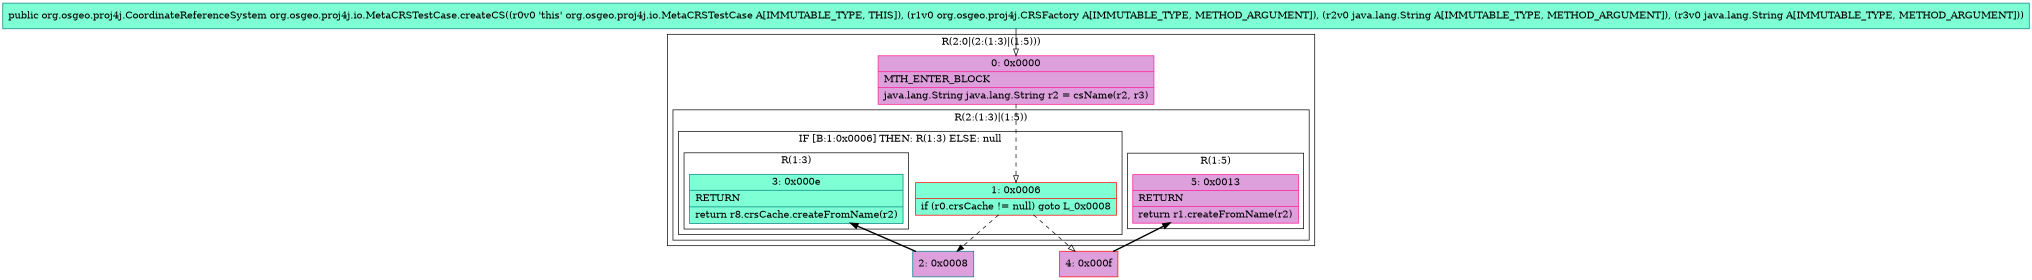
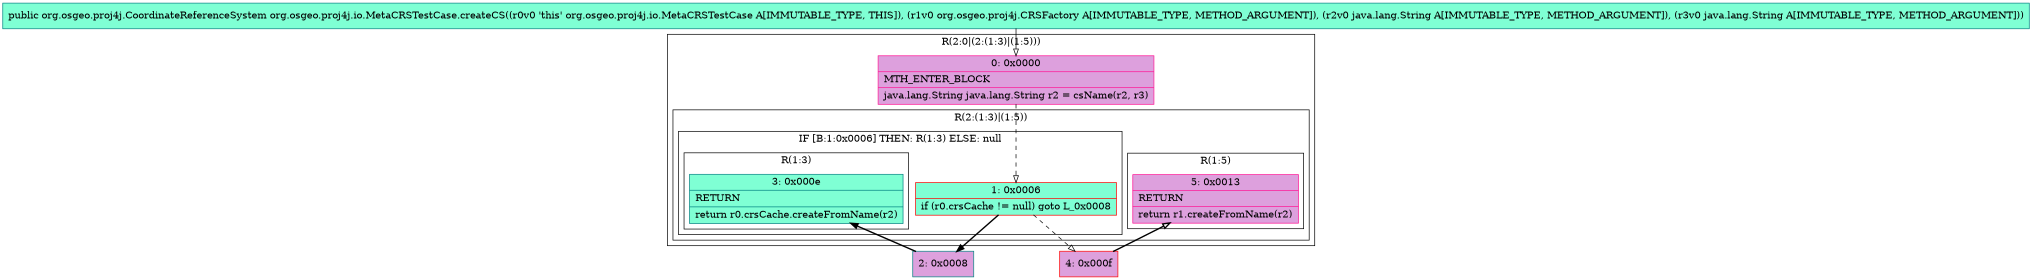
(796, 215) -> (796, 215)
(981, 230) -> (981, 230)
(1145, 236) -> (1145, 236)
